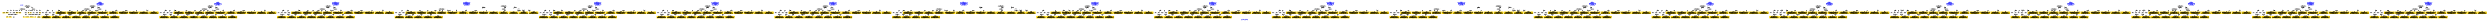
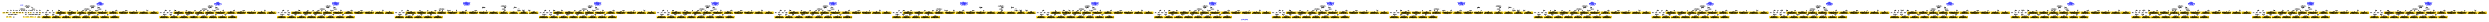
(14, 13) -> (14, 13)
none -> (23, 13)
